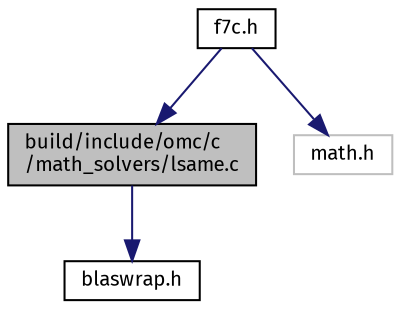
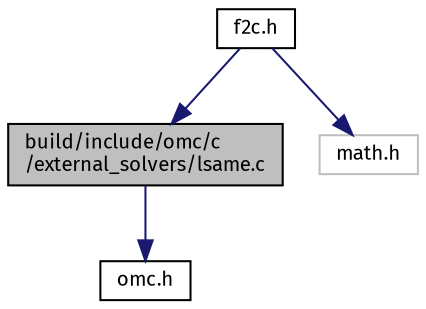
(237, 29) -> (256, 29)
(132, 155) -> (145, 155)
(132, 281) -> (145, 281)
